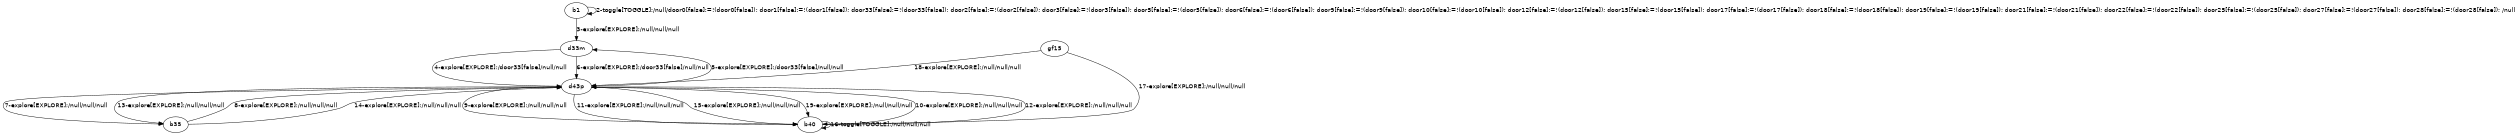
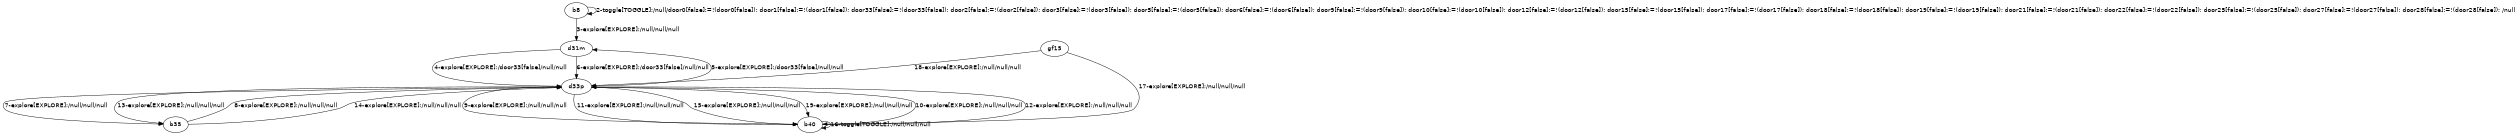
(576, 10) -> (576, 10)
(576, 49) -> (576, 49)
(576, 87) -> (576, 87)
